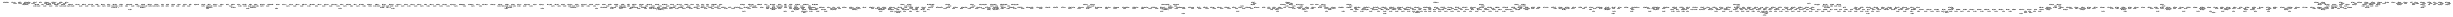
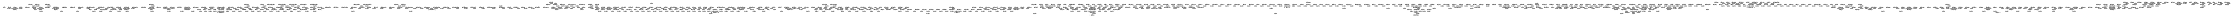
(2323, 2) -> none
(1638, 3) -> (553, 4)
(2341, 4) -> (2116, 9)
none -> (1081, 5)
(381, 7) -> (1233, 7)
(800, 9) -> (1636, 12)
(1734, 9) -> (825, 6)
(1865, 9) -> (769, 12)
(2086, 9) -> (1860, 6)
none -> (237, 10)
(514, 11) -> (1413, 9)
(2023, 11) -> (1416, 14)
